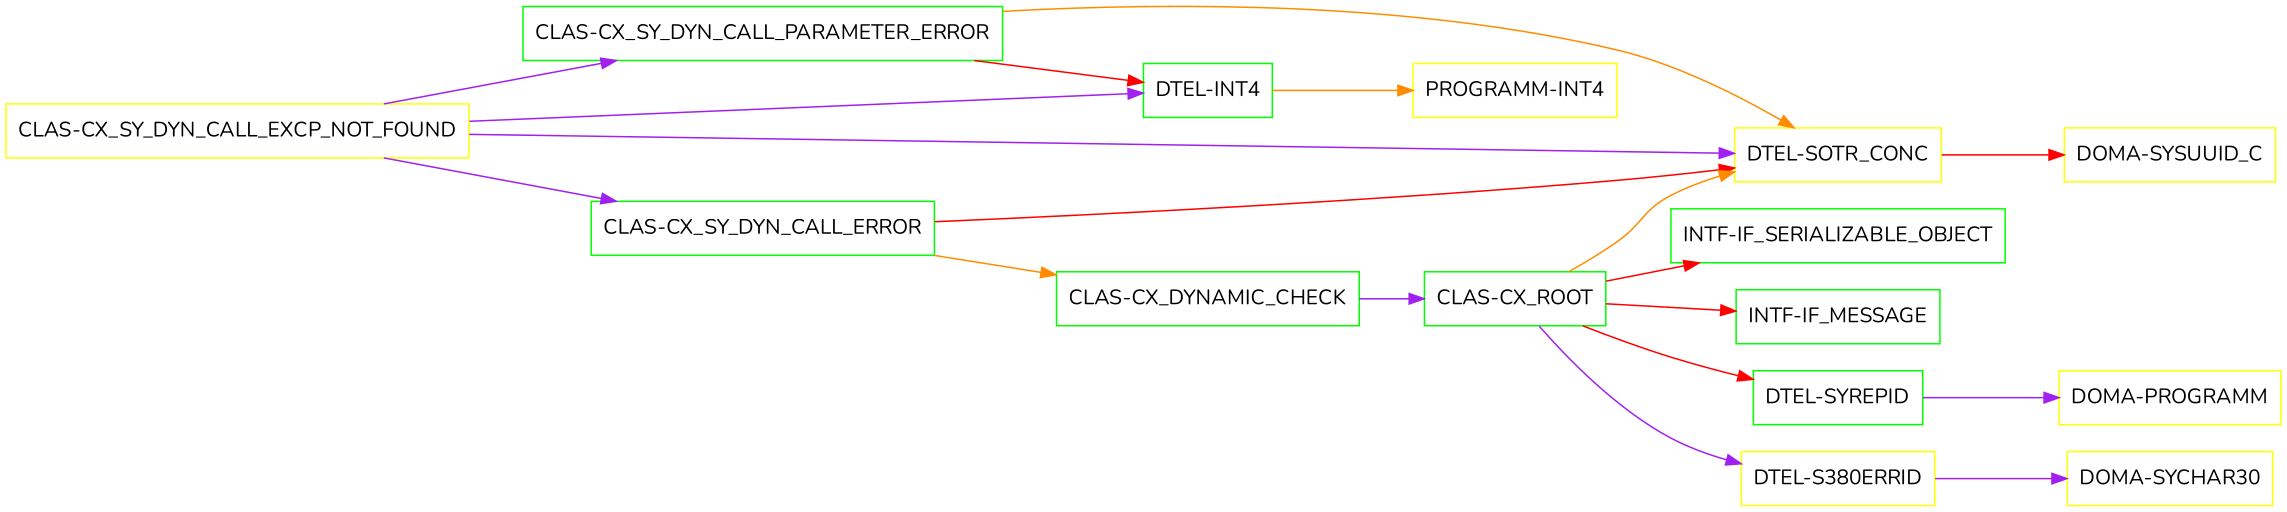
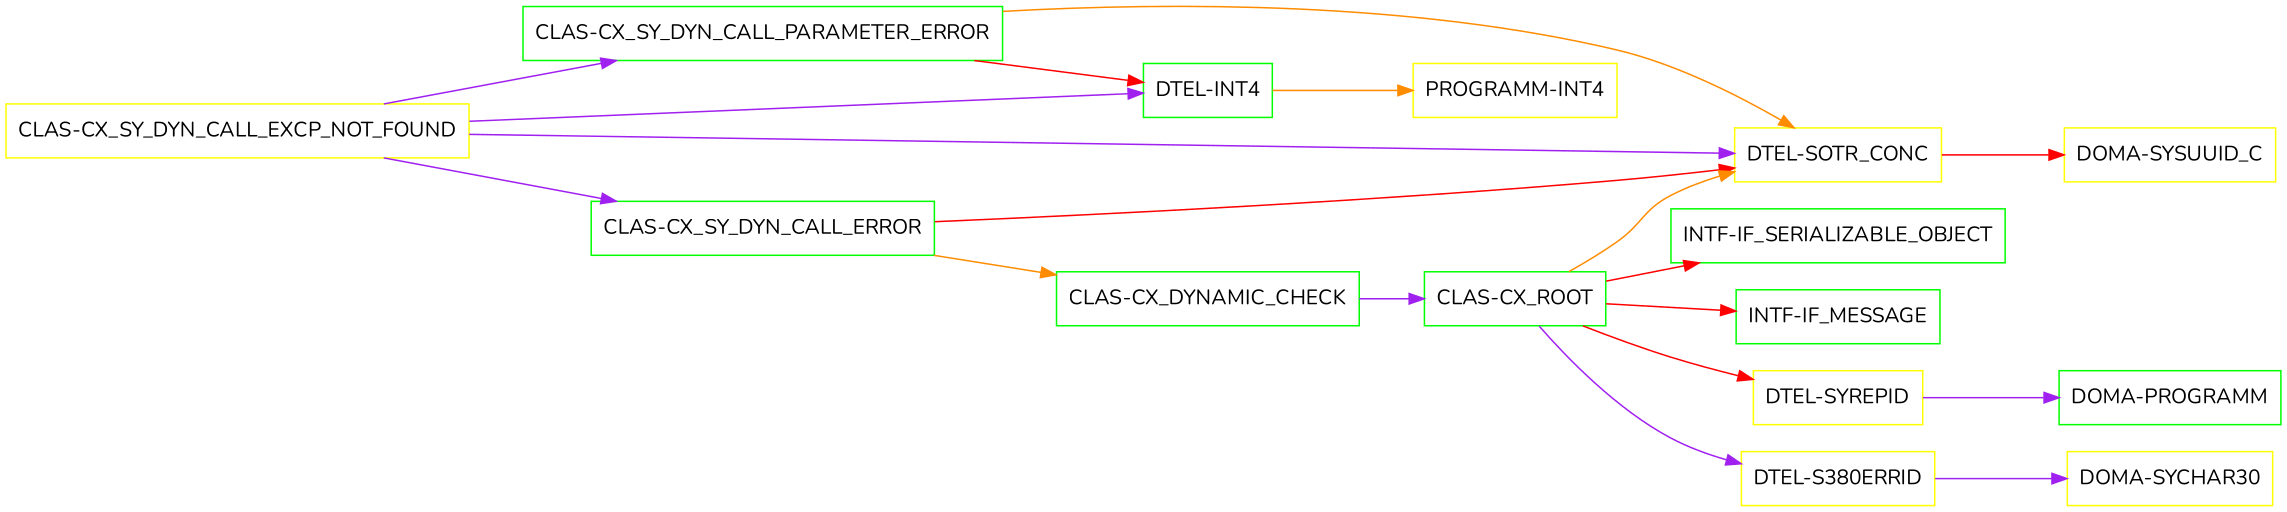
(1838, 398) -> (1838, 398)
(2170, 398) -> (2170, 398)
